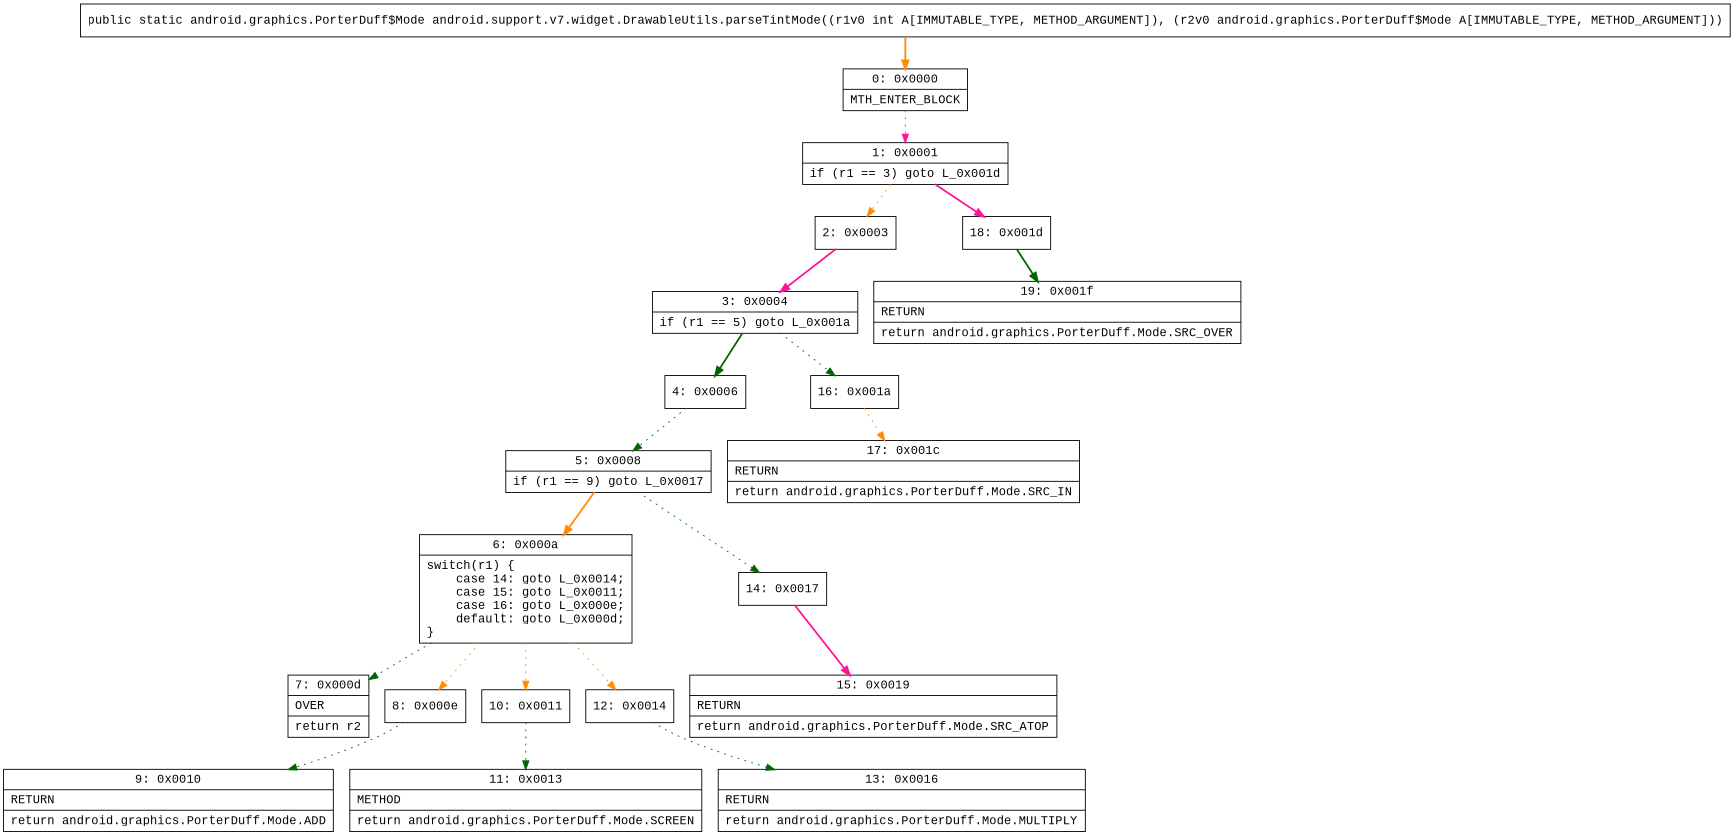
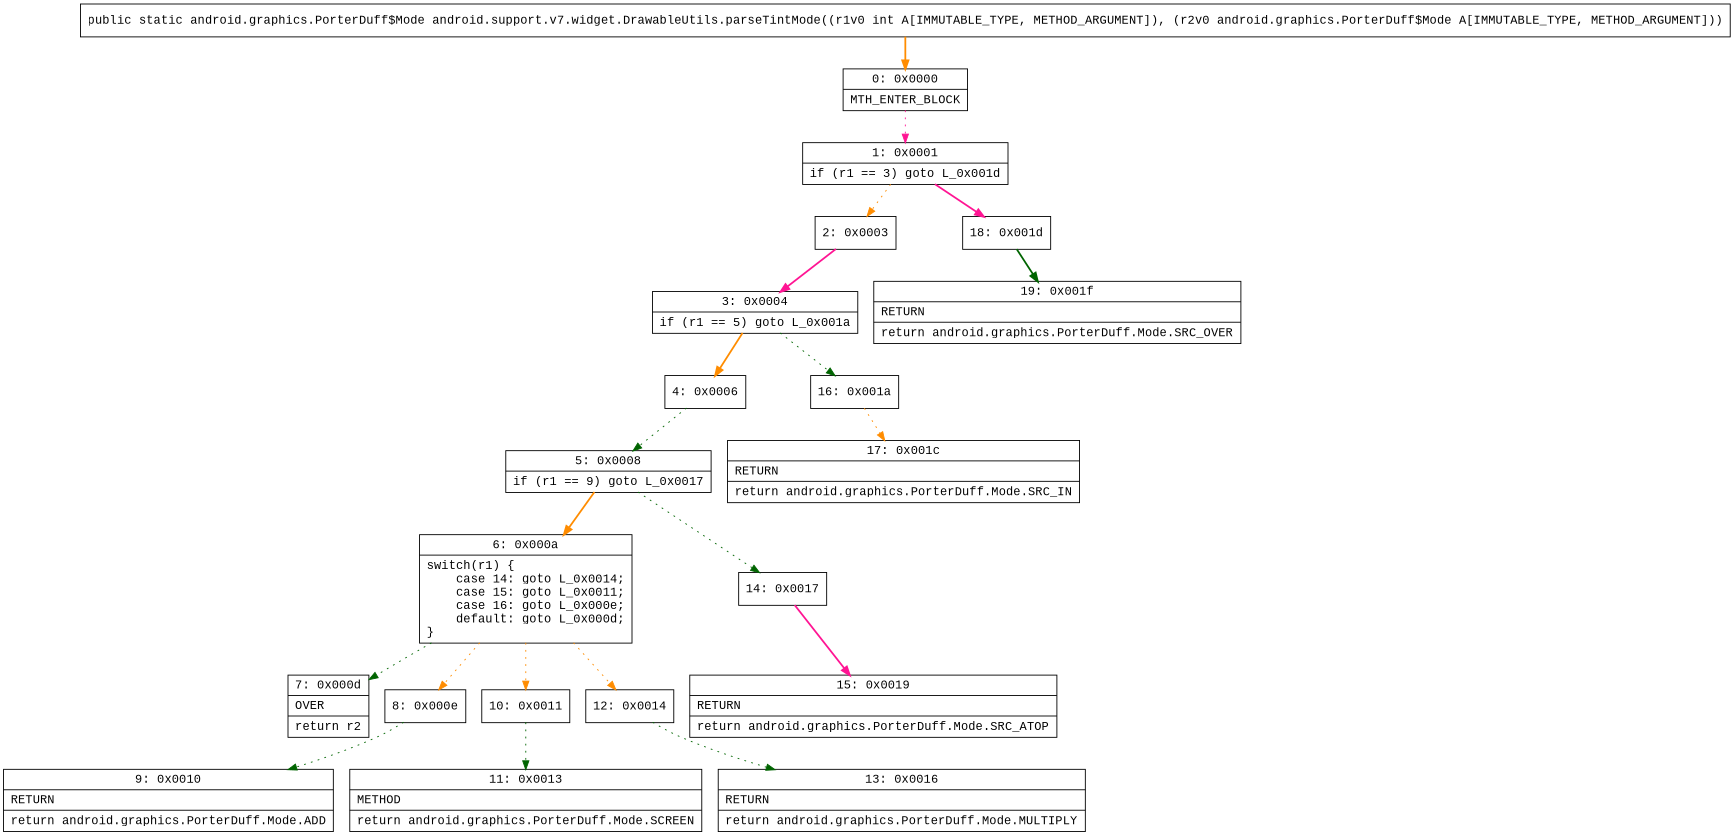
(731, 351) -> (731, 351)
